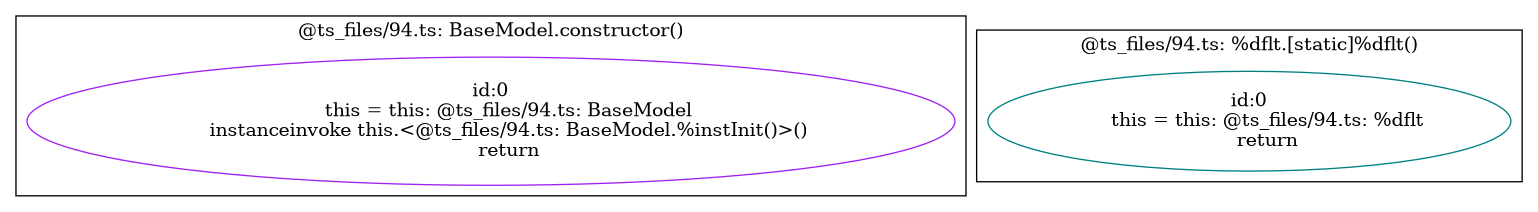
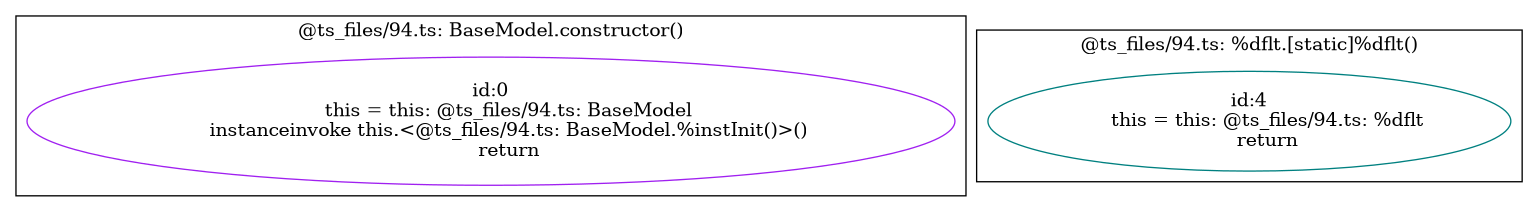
(1249, 121) -> (1249, 121)
